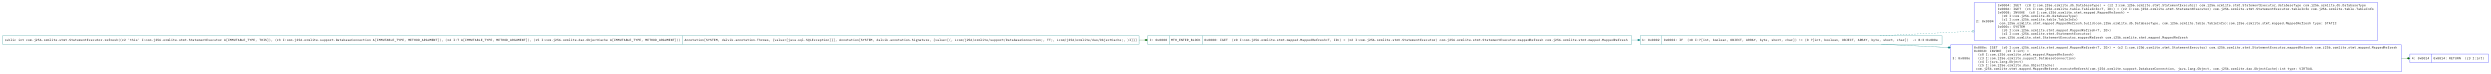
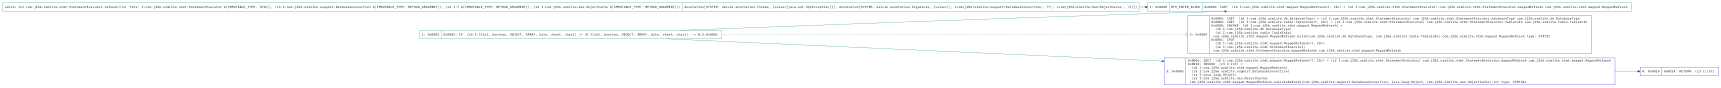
(2013, 27) -> (1225, 40)
(1634, 40) -> (952, 20)
